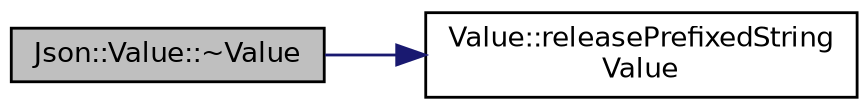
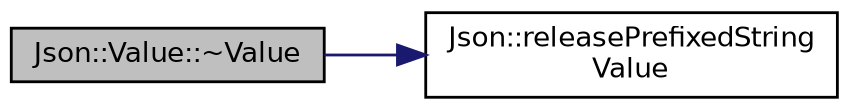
(641, 55) -> (632, 55)
